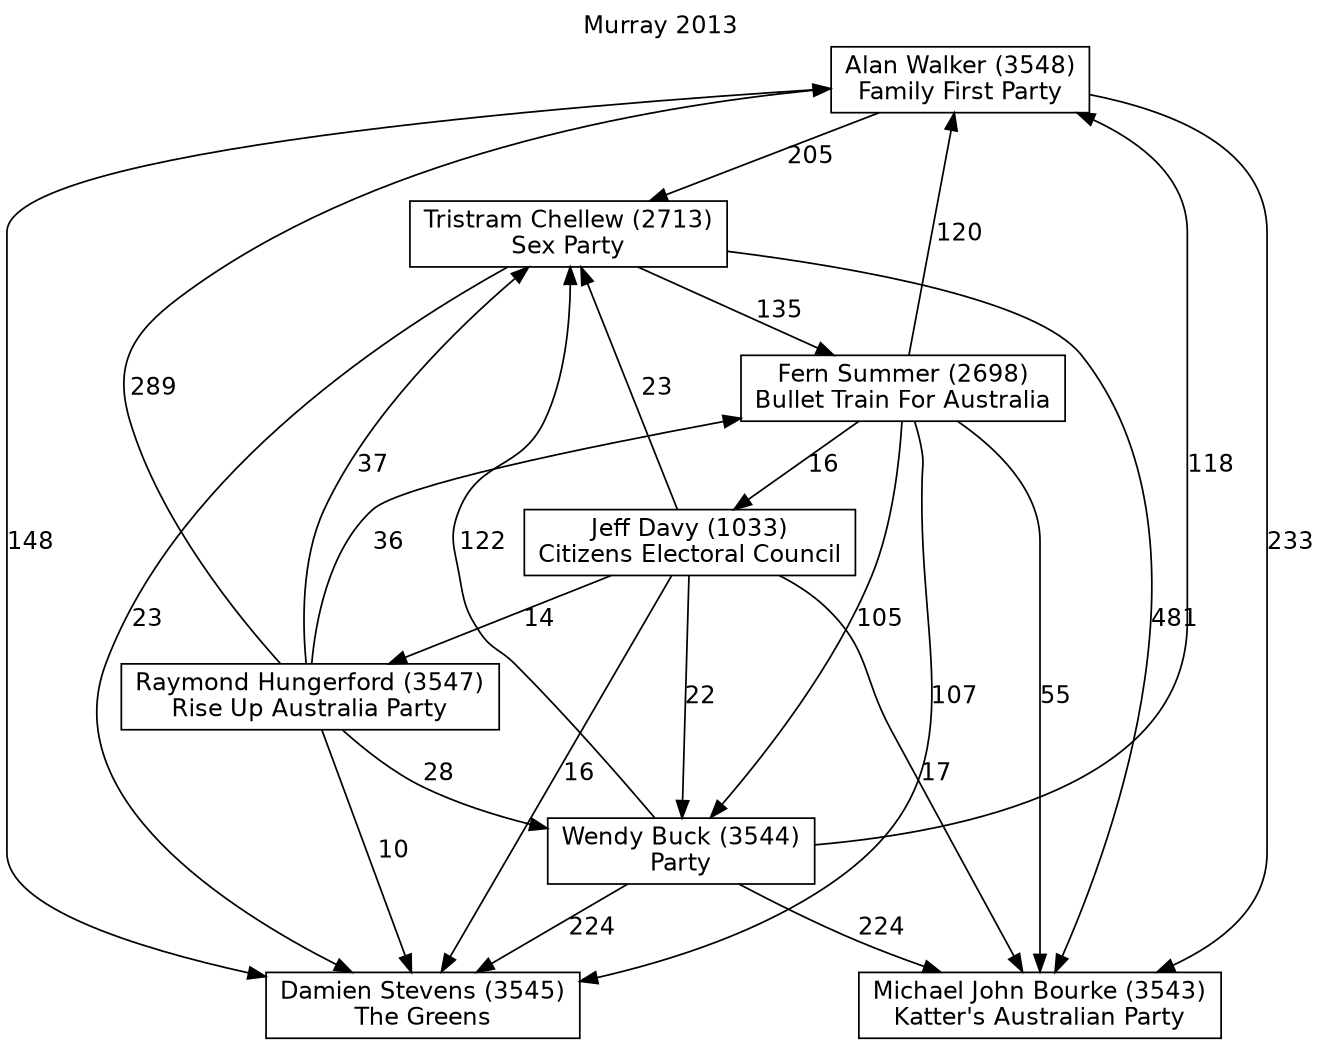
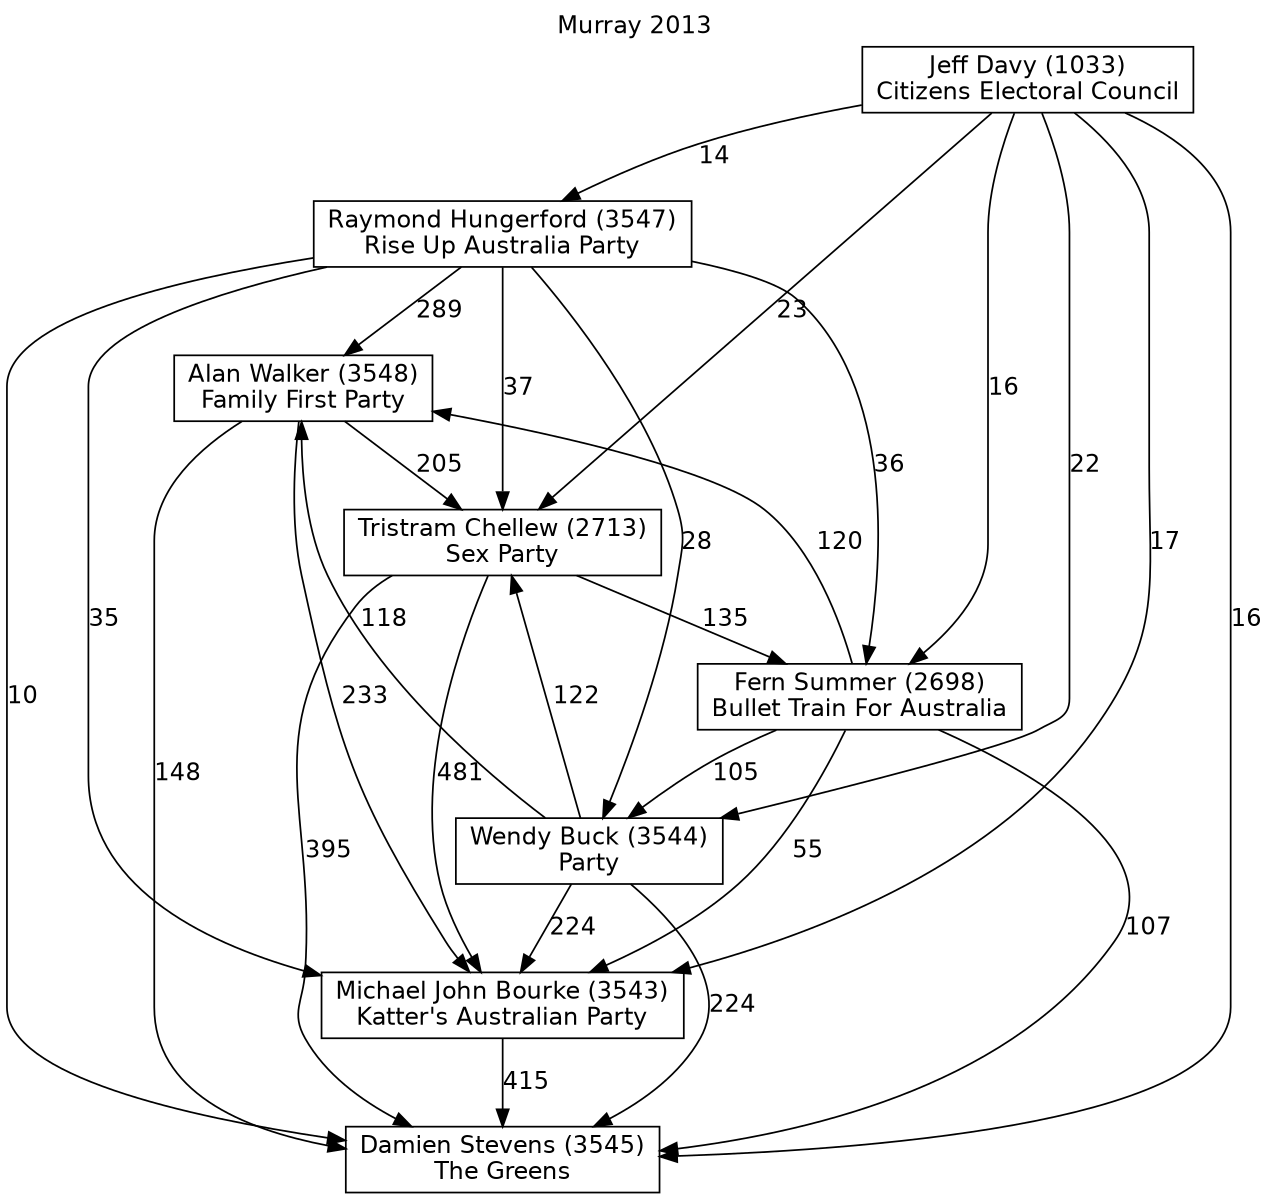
(804, 460) -> (988, 392)
none -> (88, 598)
(148, 620) -> (329, 851)
none -> (503, 1074)
